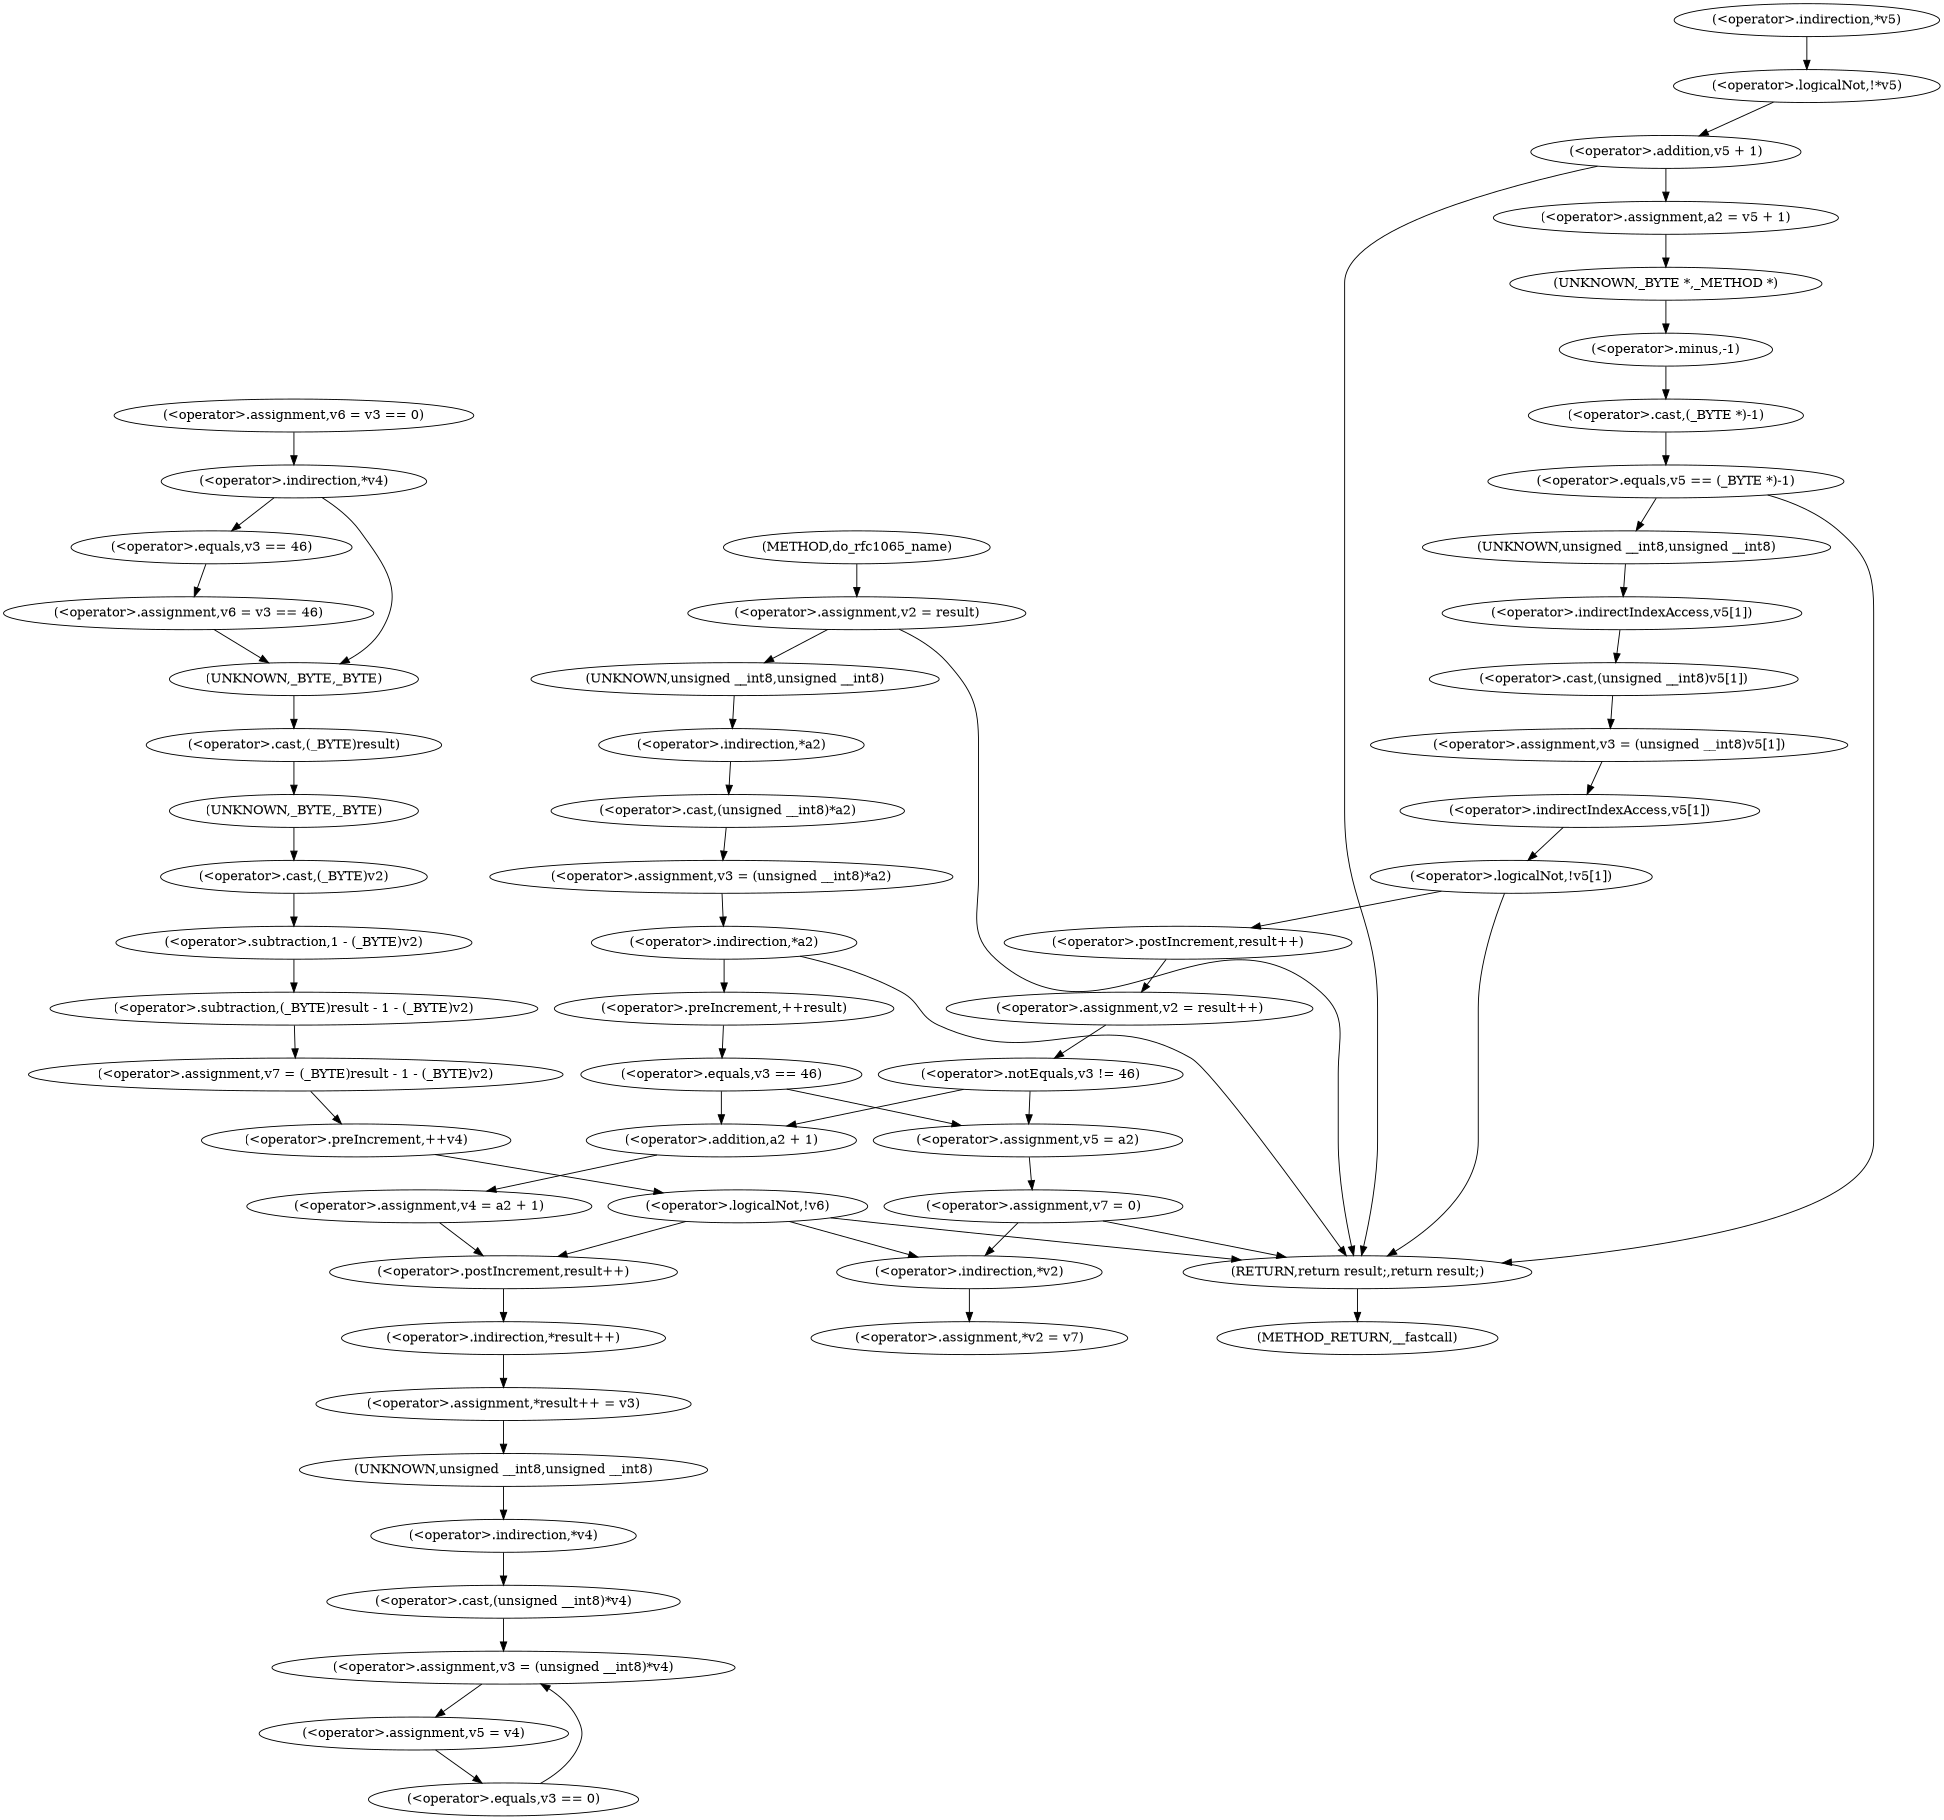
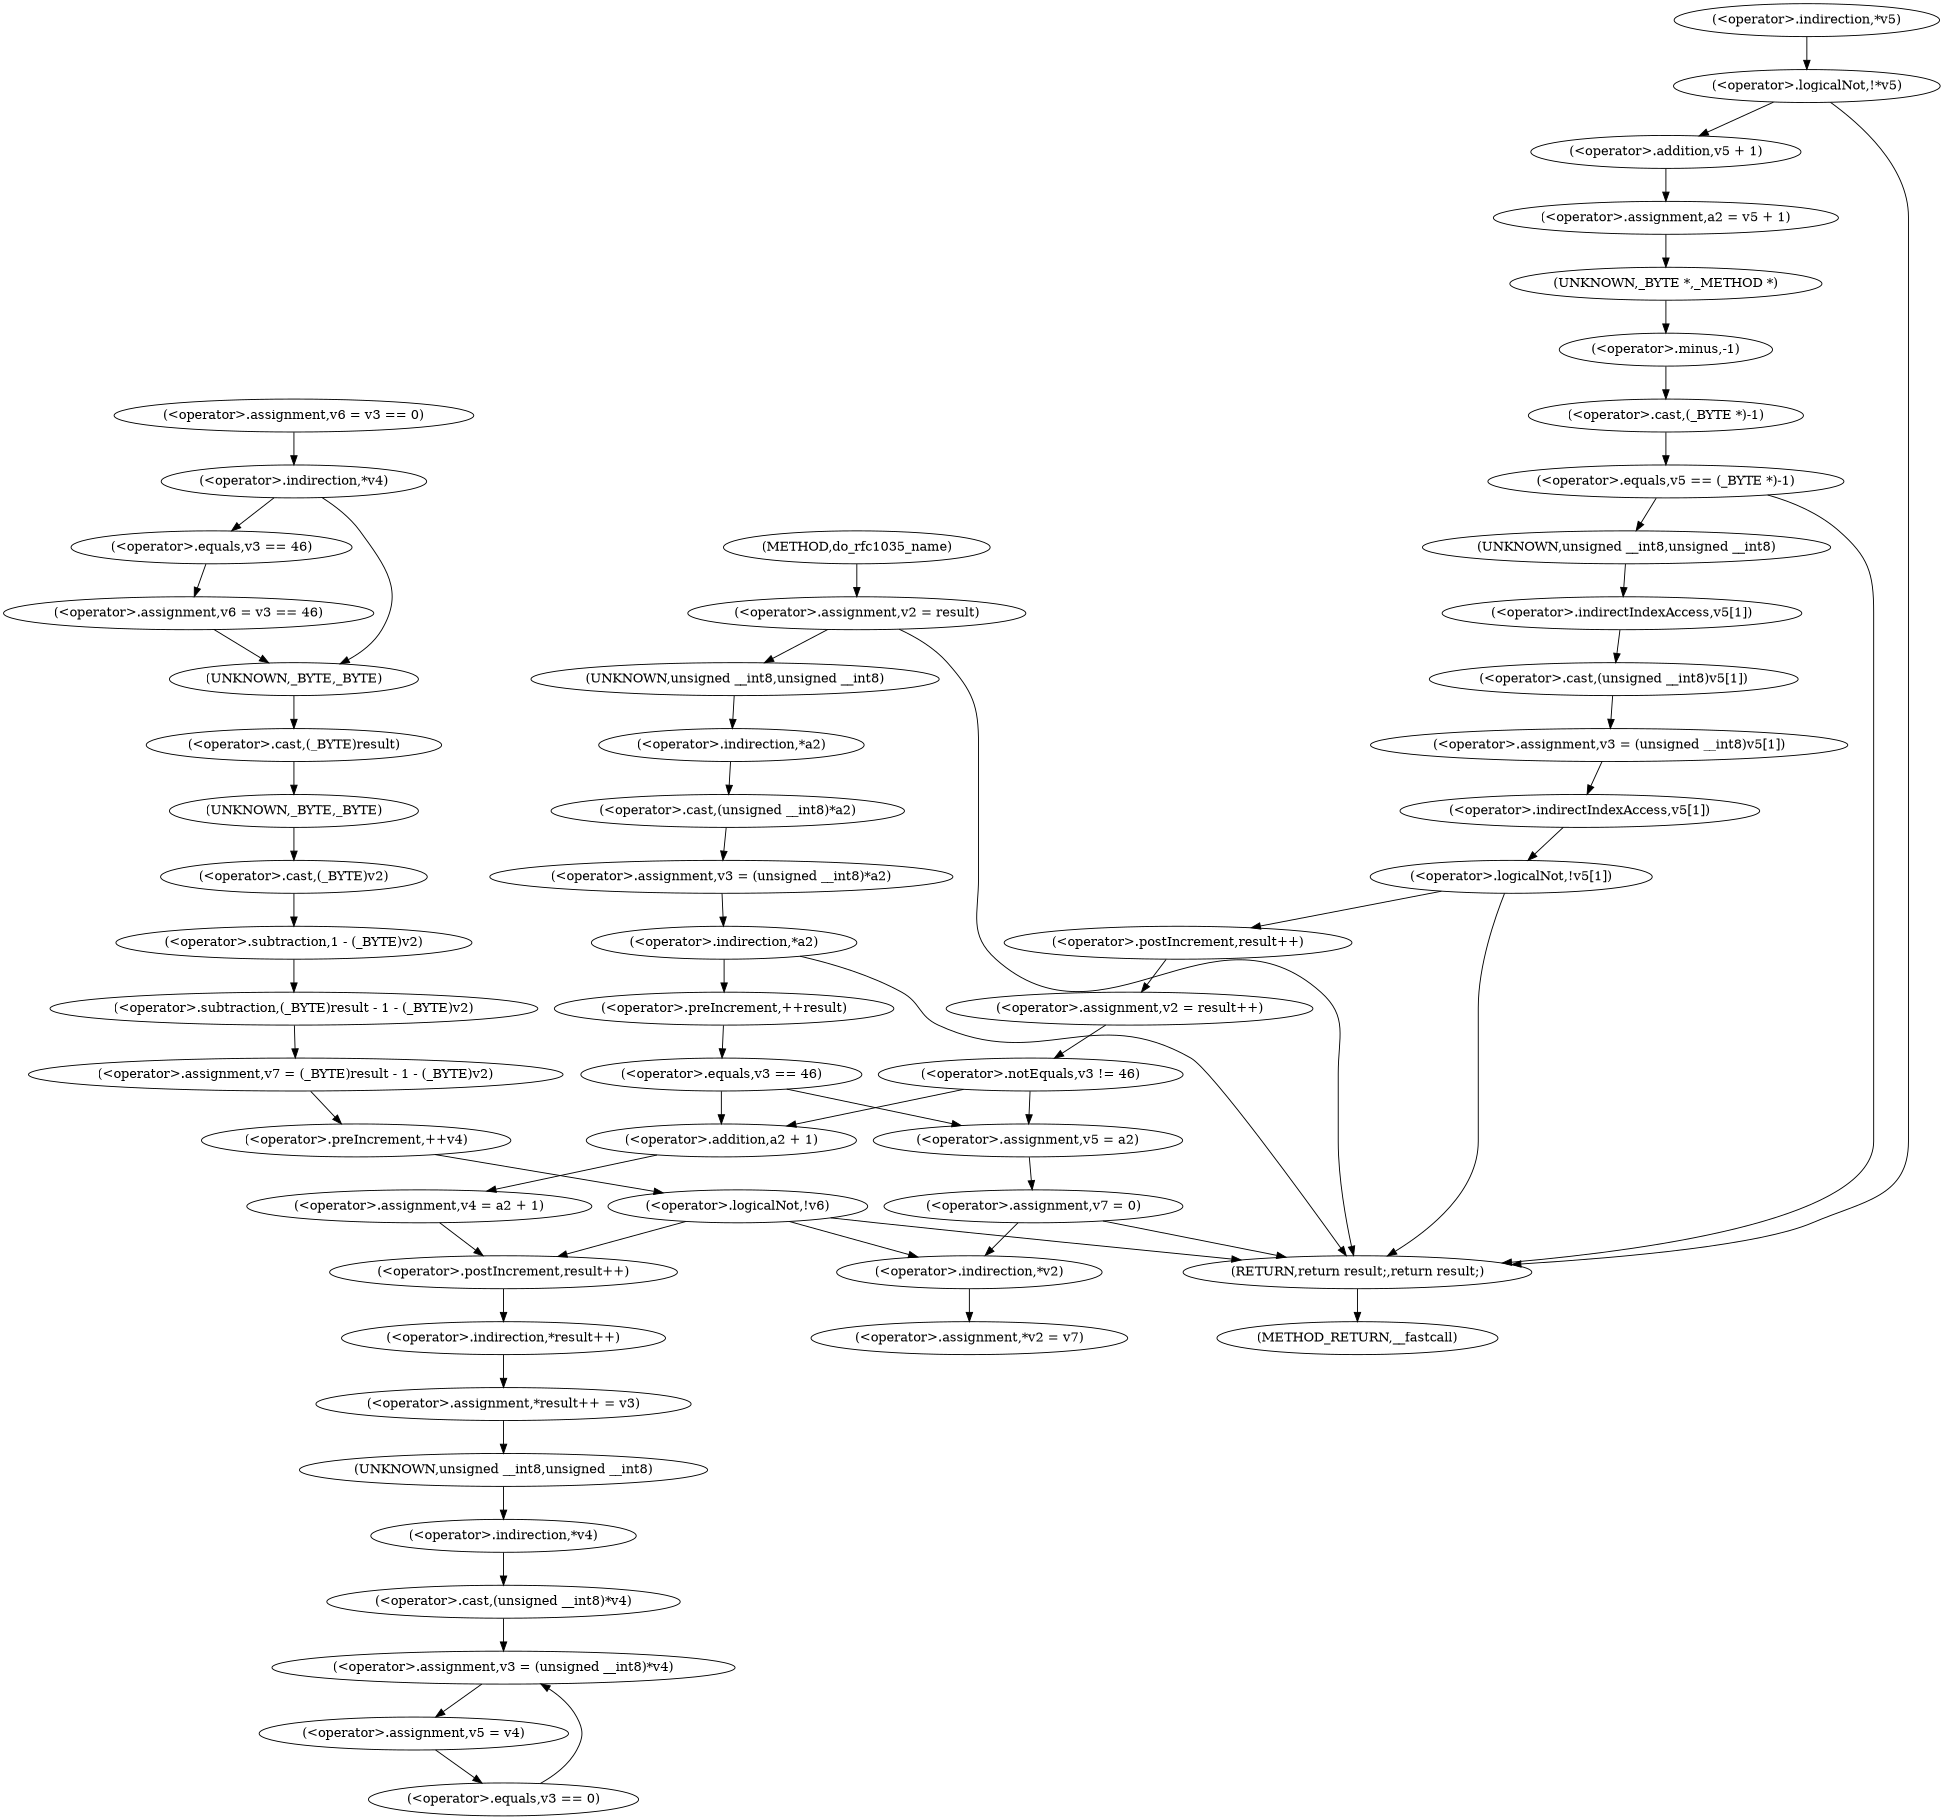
(857, 547) -> (857, 547)
(1345, 623) -> (1908, 823)
